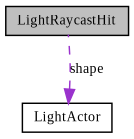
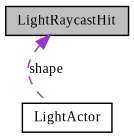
(70, 62) -> (29, 76)
